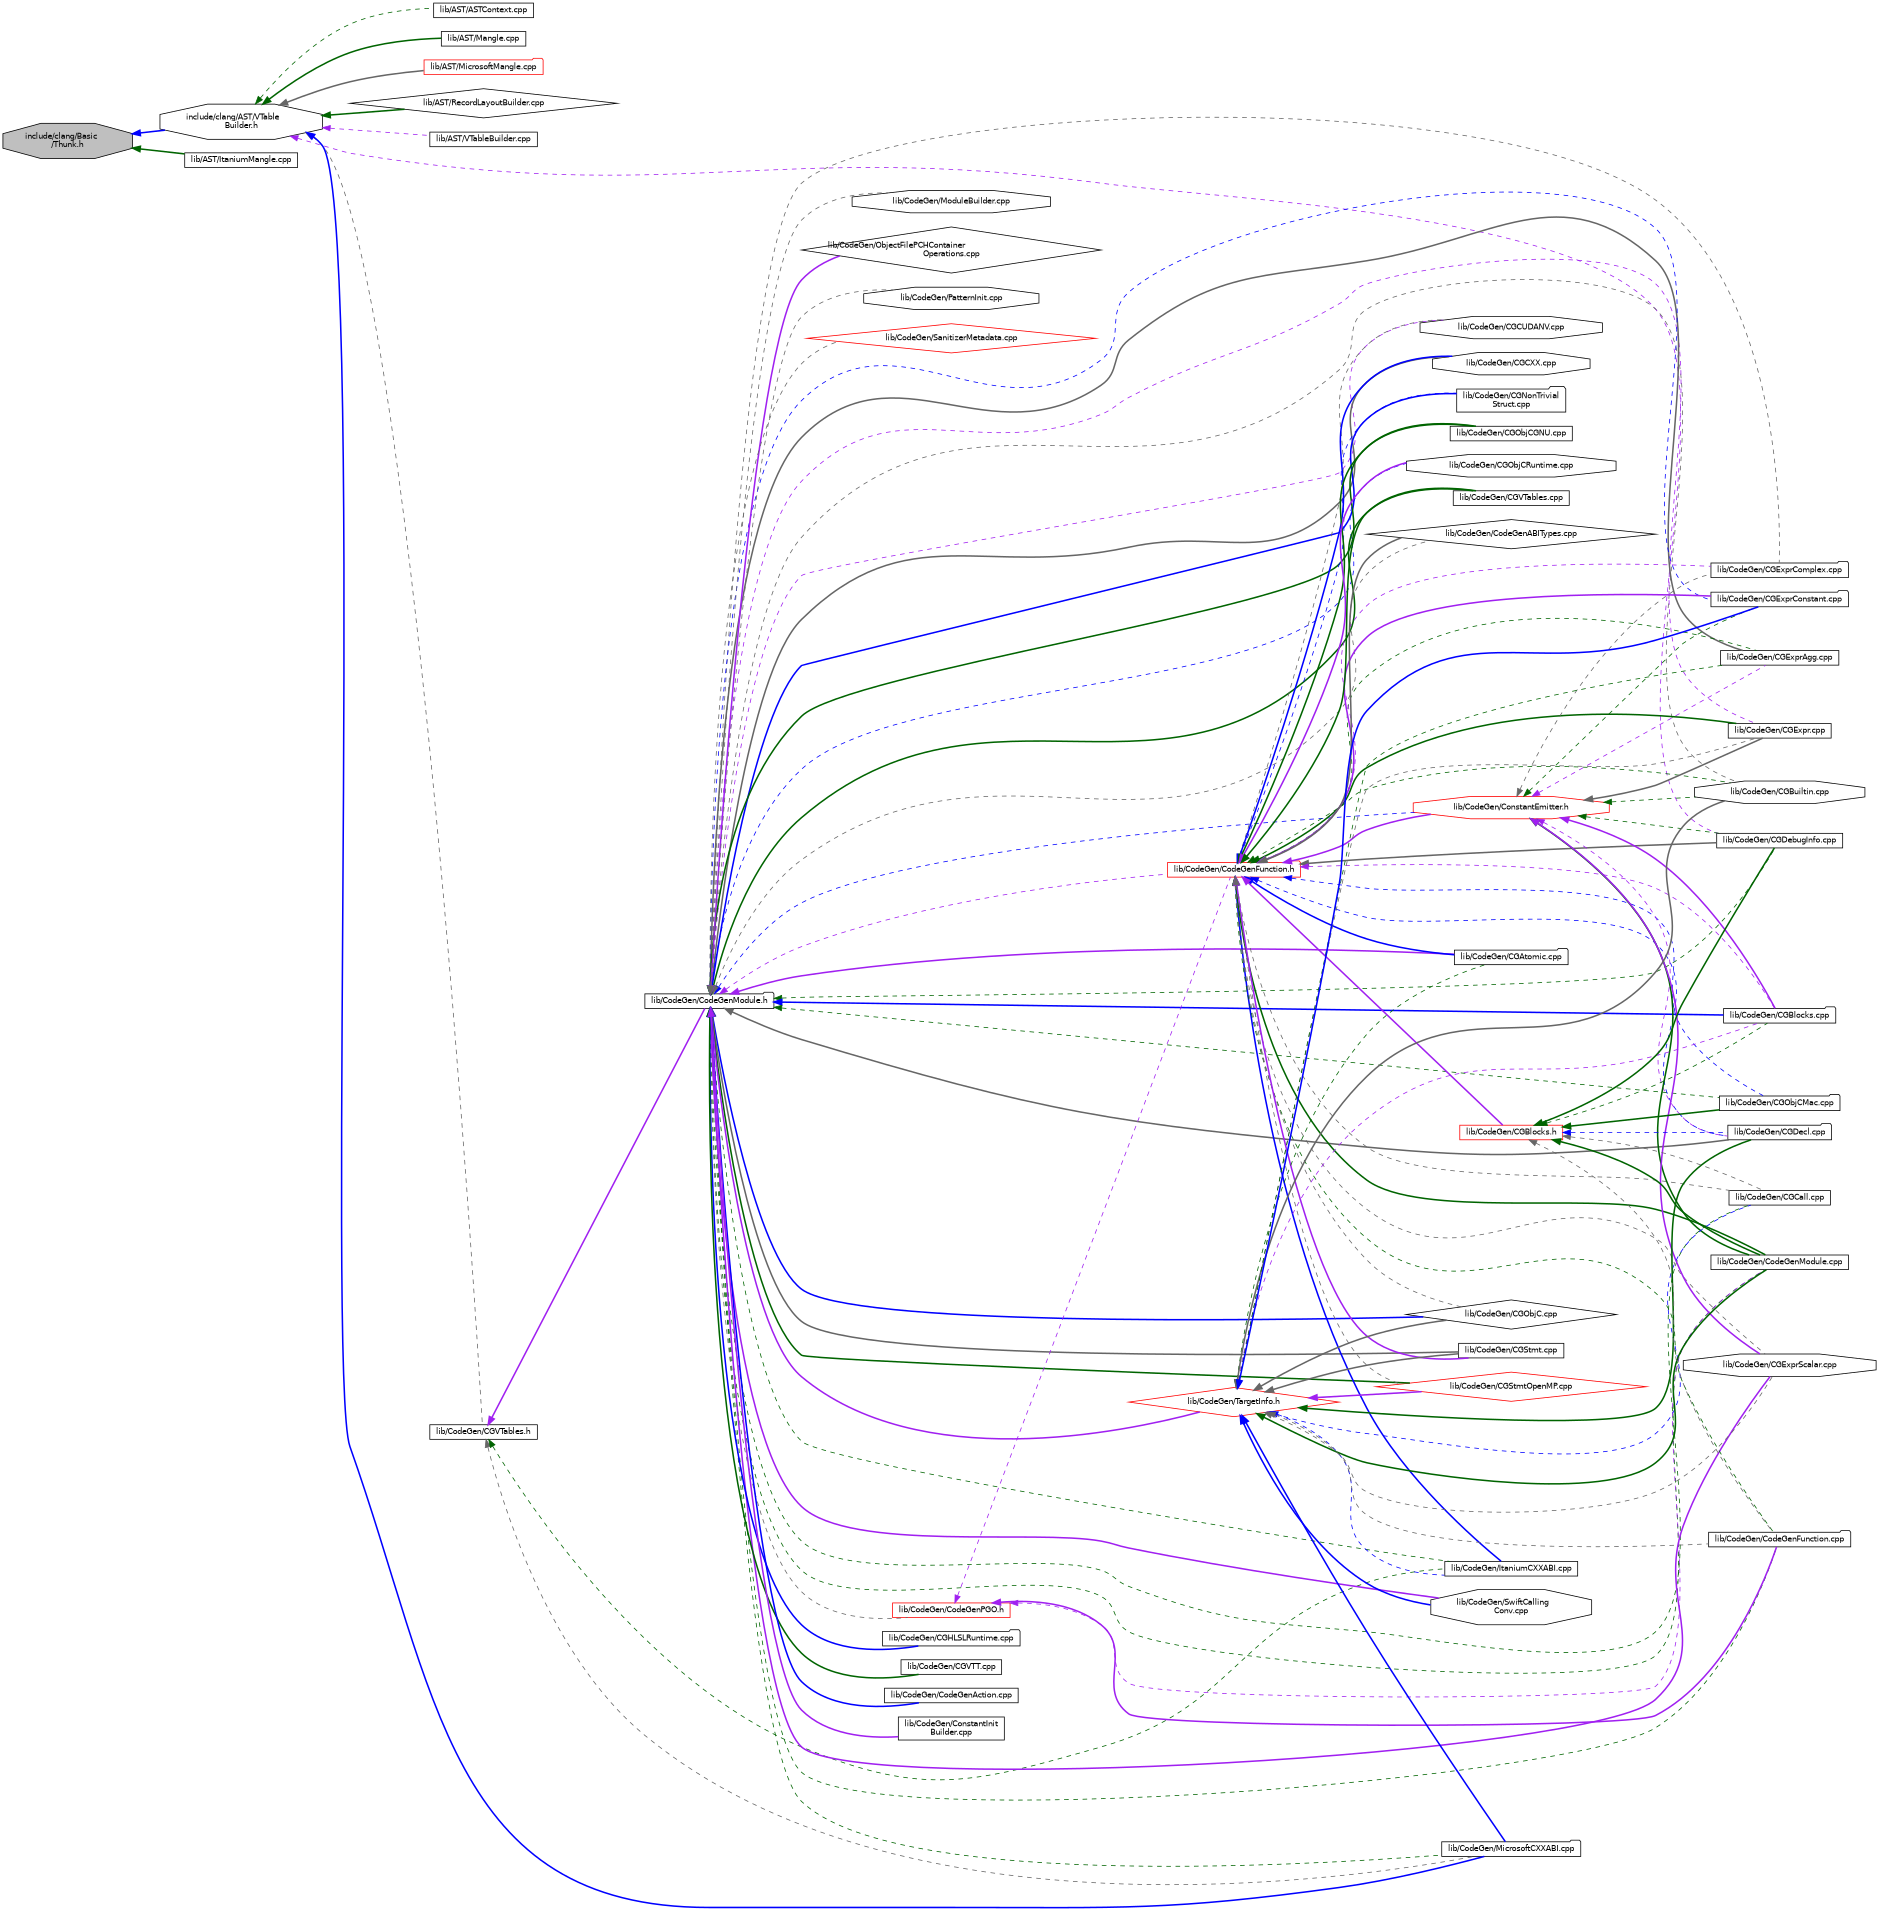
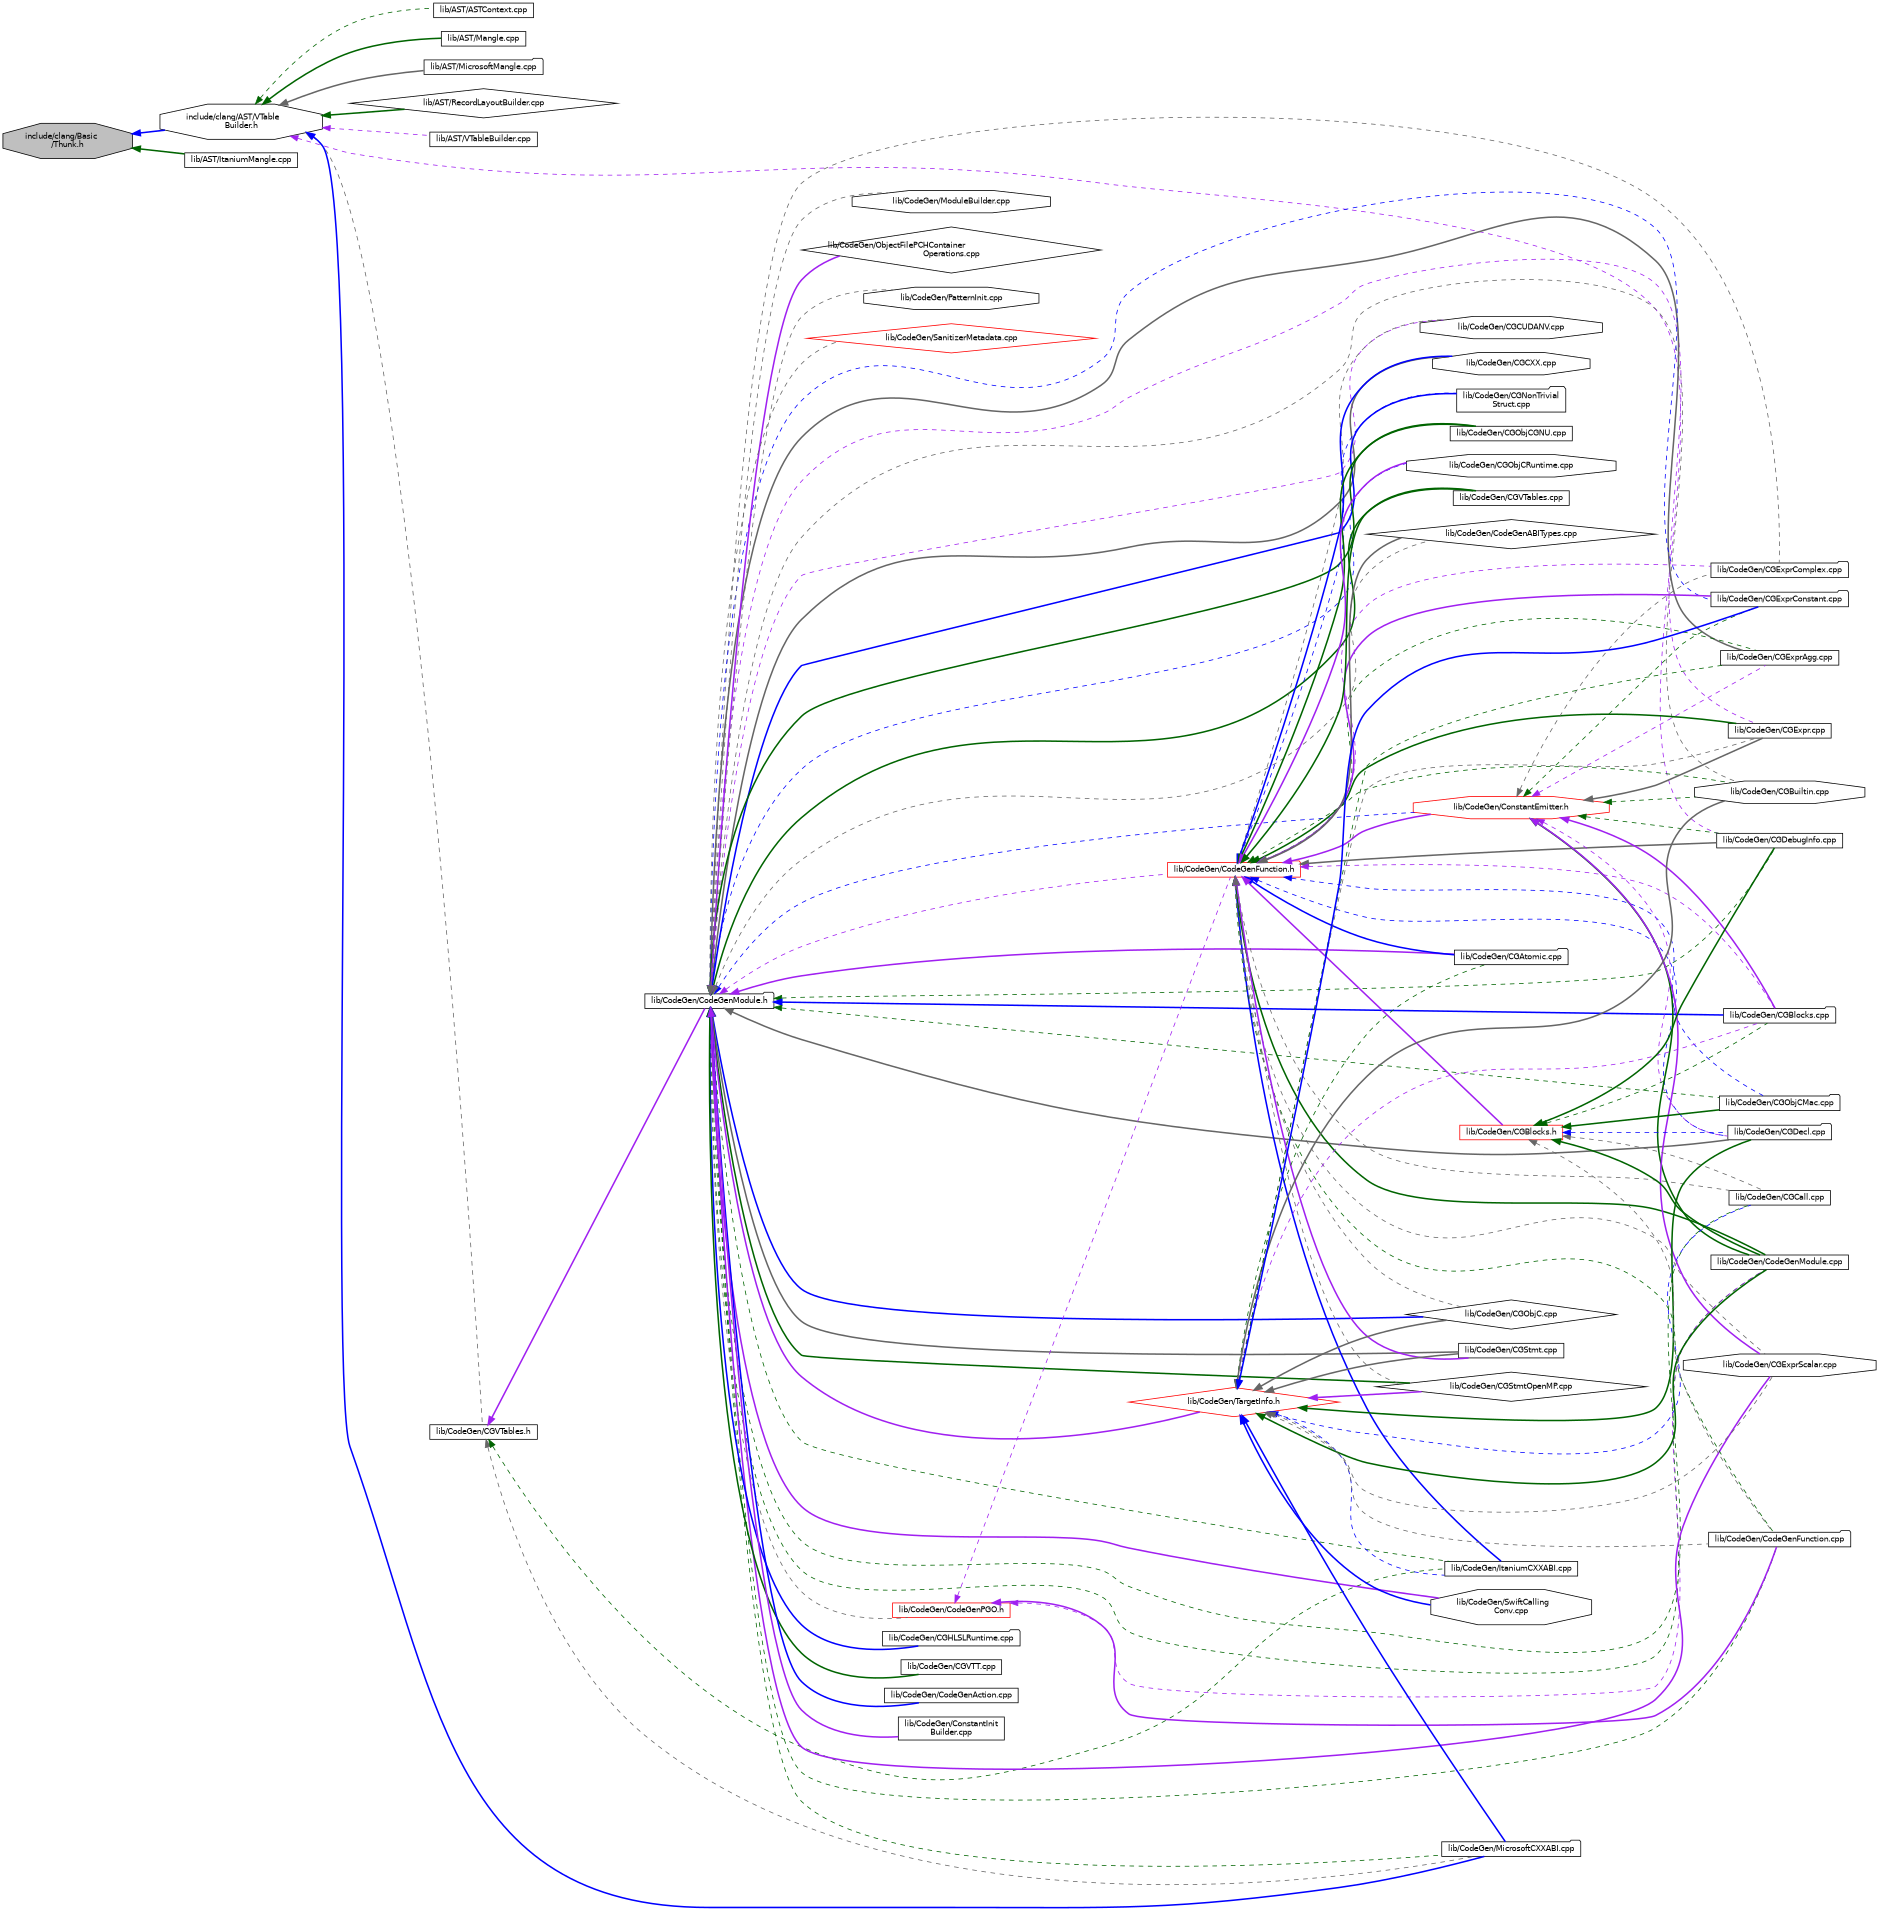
(484, 67) -> (484, 67)
(1511, 1387) -> (1511, 1387)
